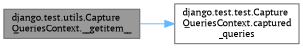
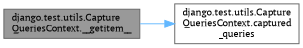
(237, 24) -> (237, 24)
